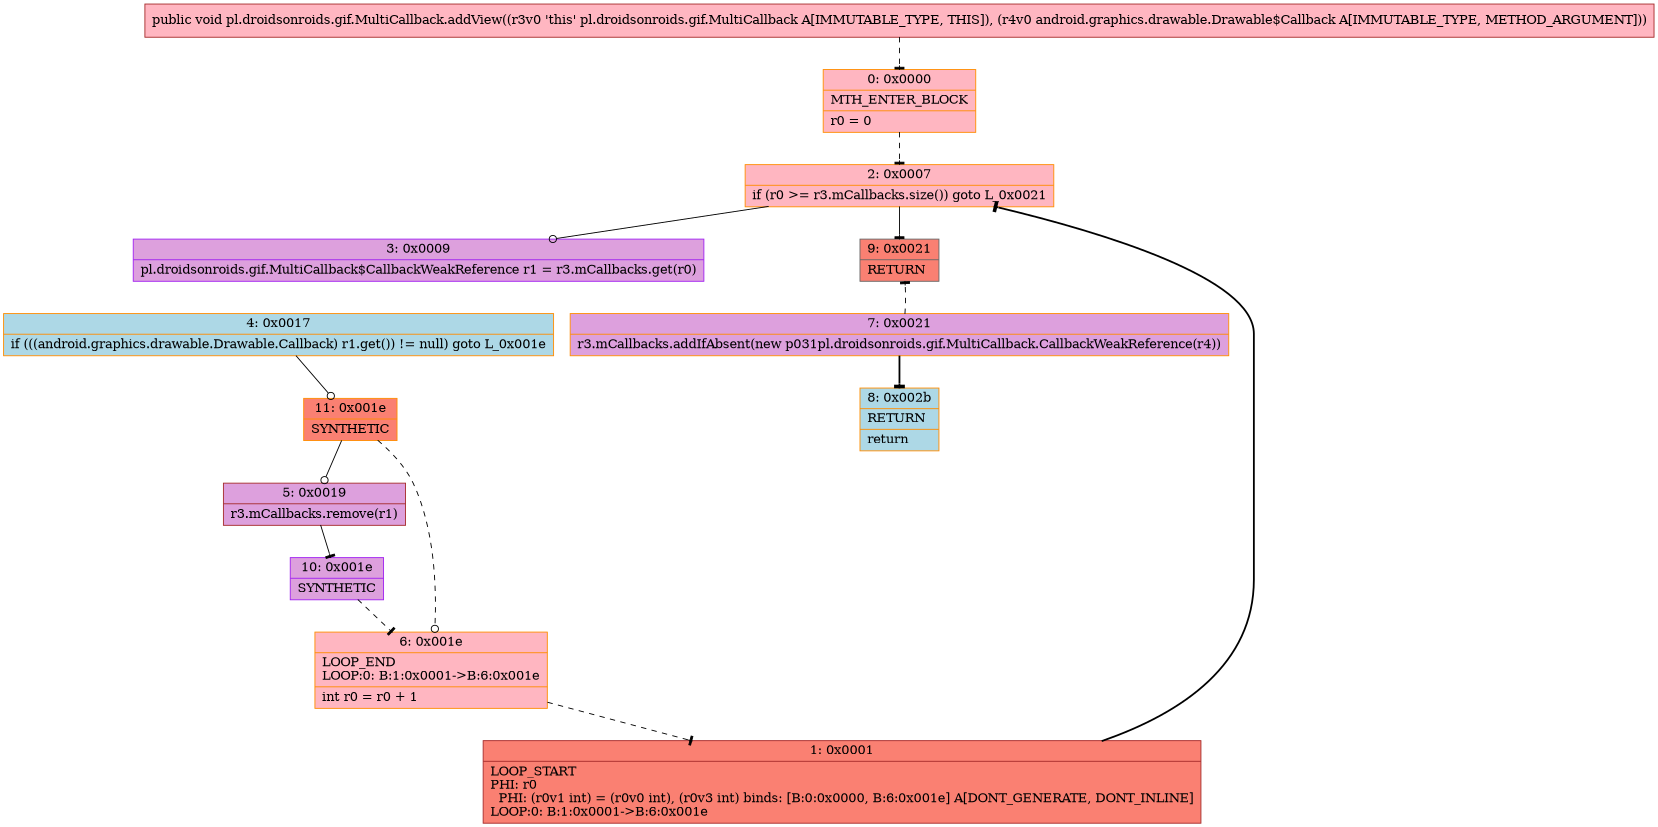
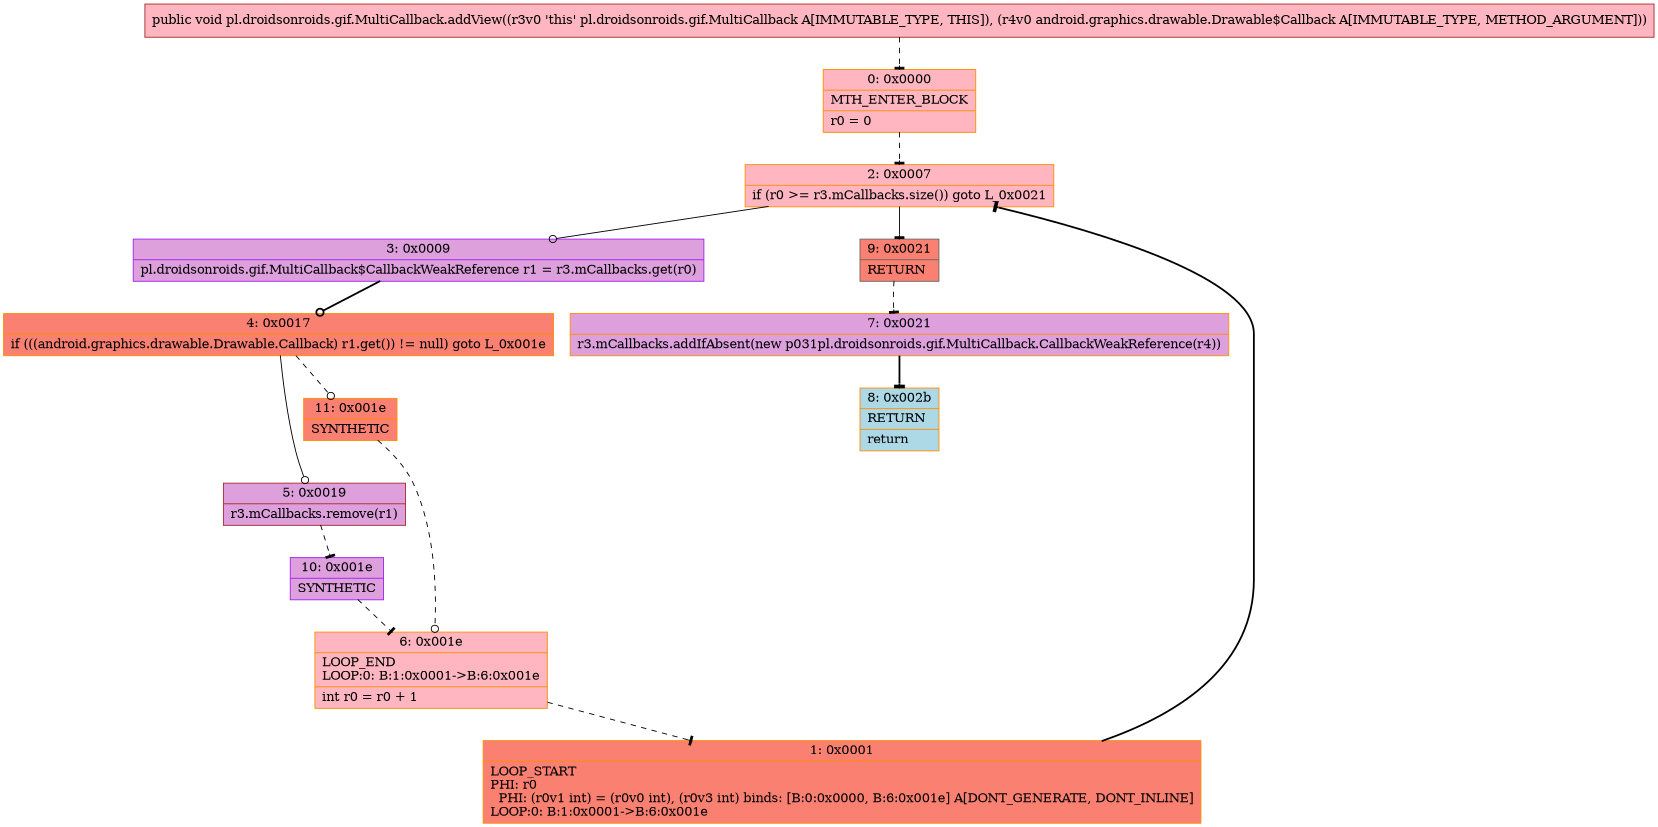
none -> (352, 296)
(906, 300) -> (893, 295)
(279, 335) -> (279, 335)
(312, 374) -> (312, 374)
(334, 459) -> (289, 417)
(325, 539) -> (325, 539)
(842, 782) -> (842, 782)
